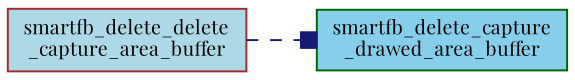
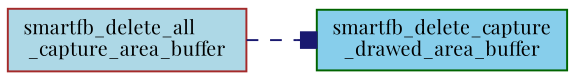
(127, 40) -> (127, 40)
